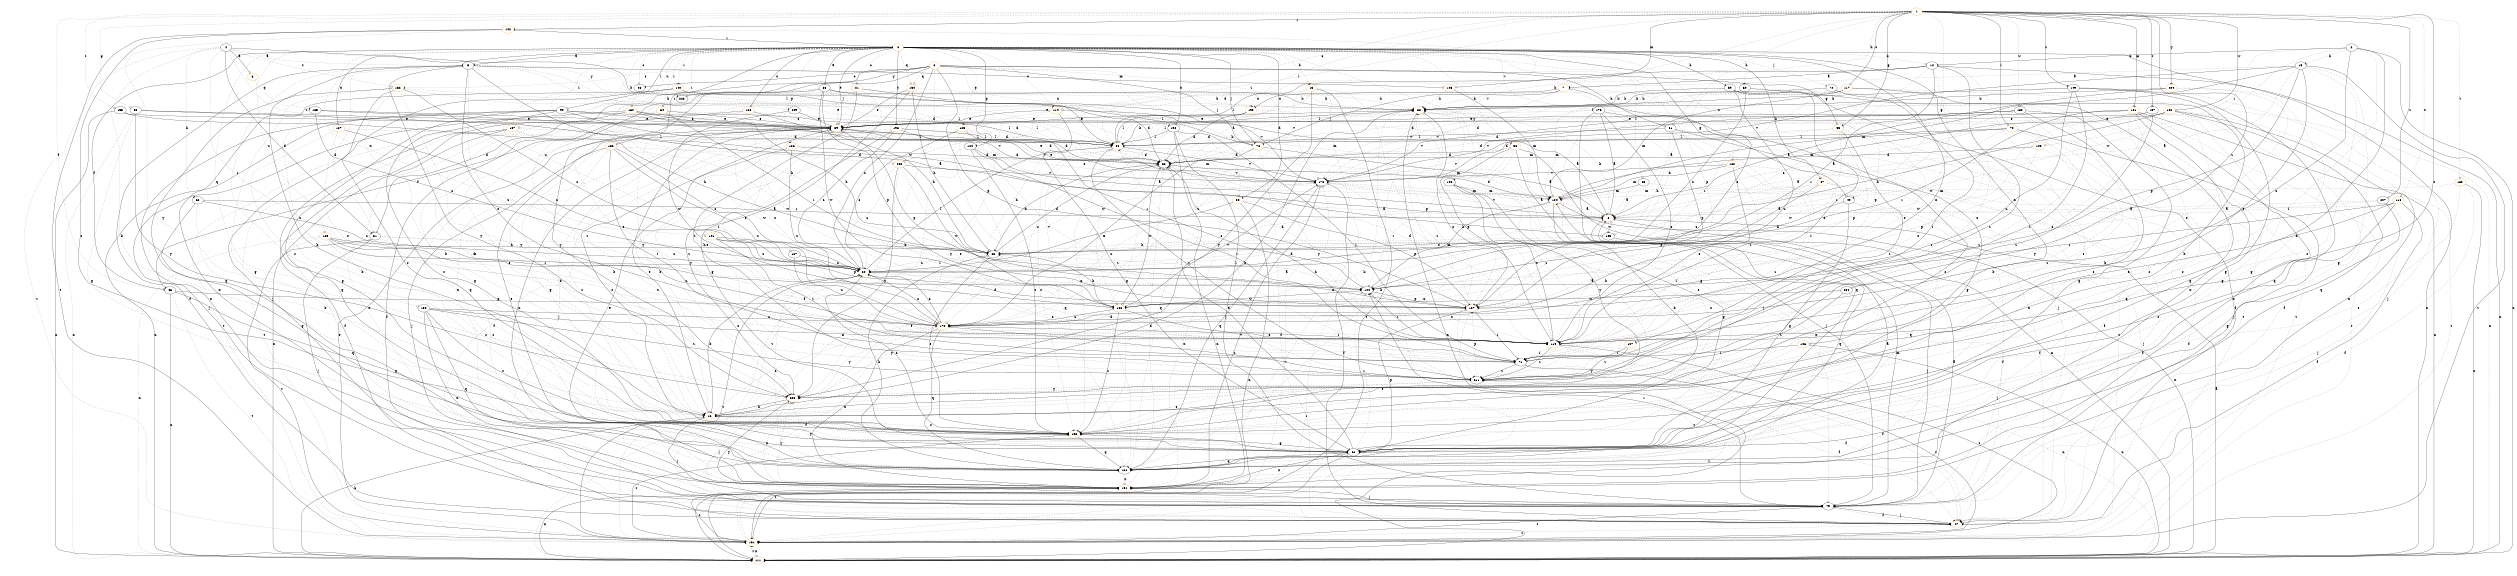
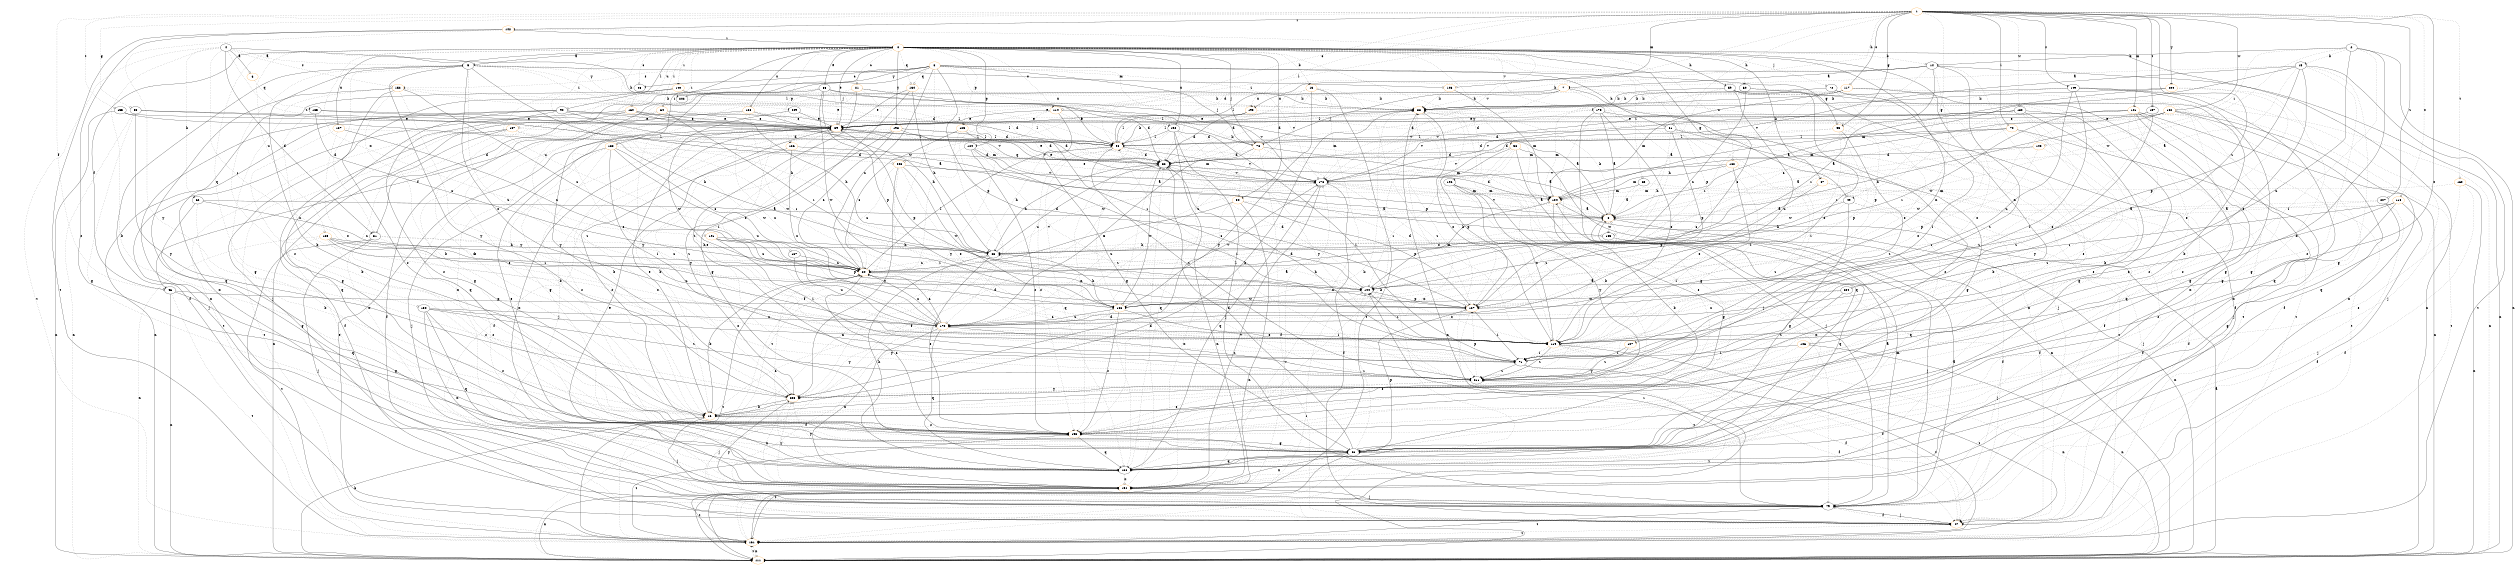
(1017, 155) -> (1017, 155)
